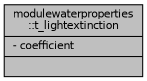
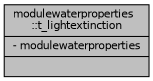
(43, 46) -> (77, 46)
